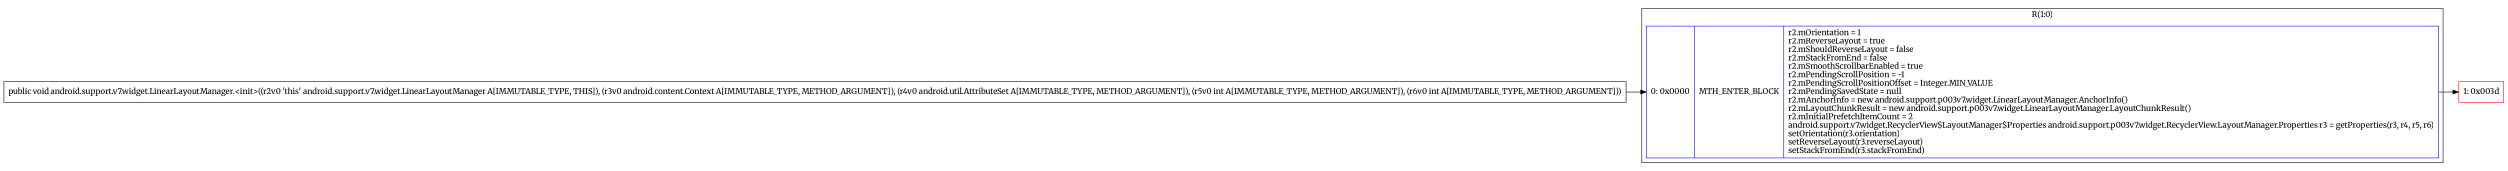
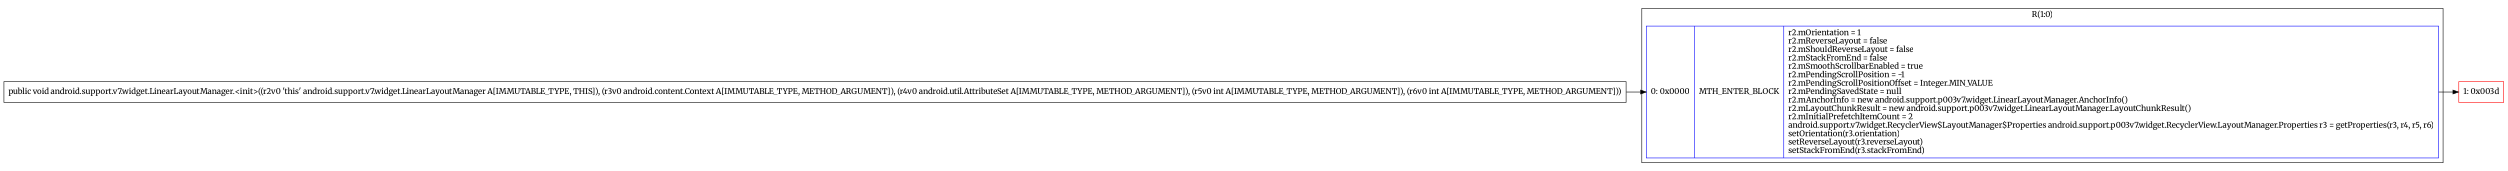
(1837, 41) -> (1838, 41)
